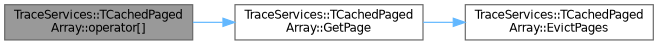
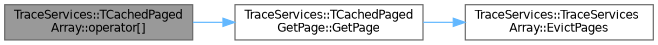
(329, 22) -> (329, 22)
(559, 22) -> (559, 22)
